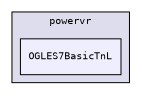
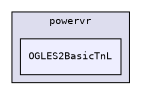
(71, 57) -> (71, 57)
